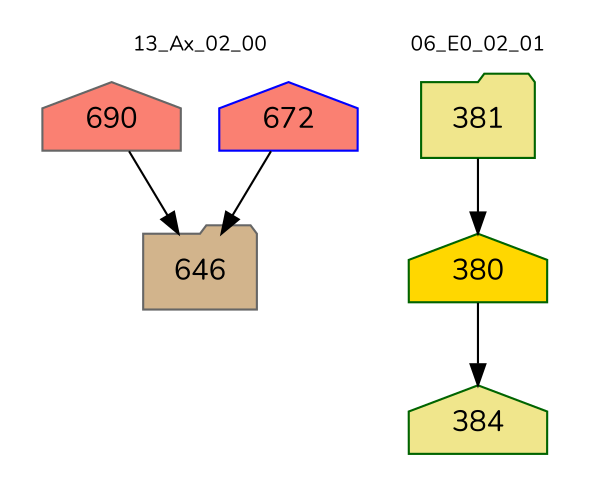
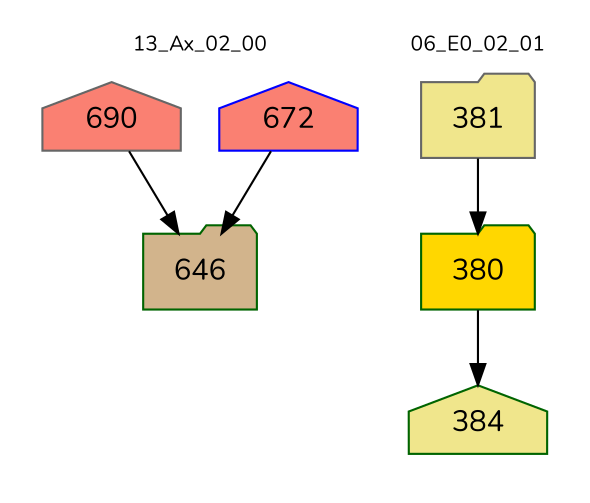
(478, 120) -> (478, 120)
(200, 272) -> (200, 272)
(478, 272) -> (478, 272)
